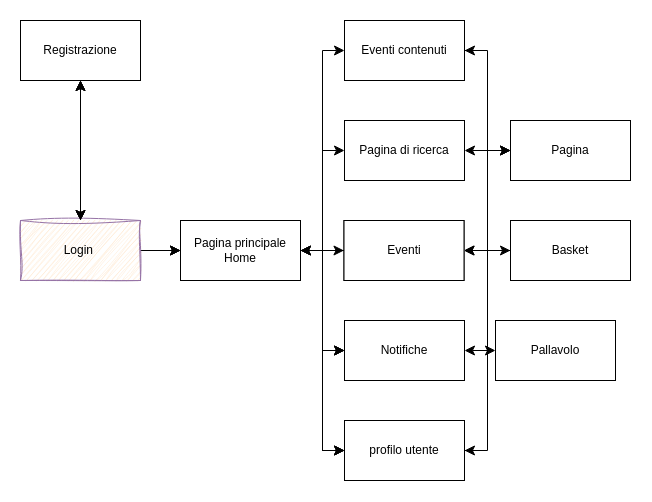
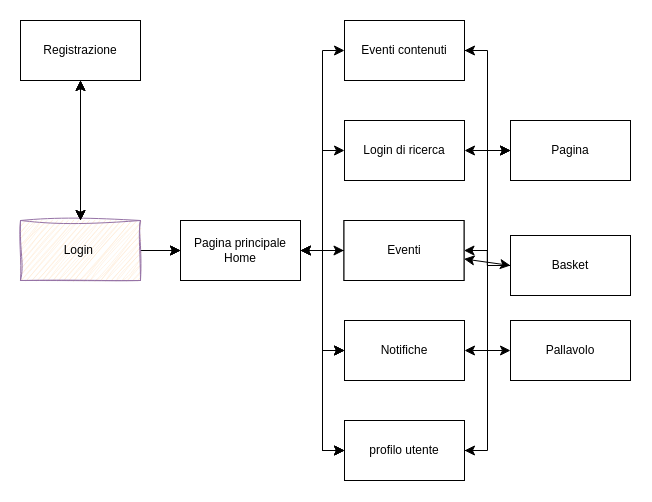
(405, 151) -> (405, 151)
(571, 251) -> (571, 266)
(556, 351) -> (571, 351)
